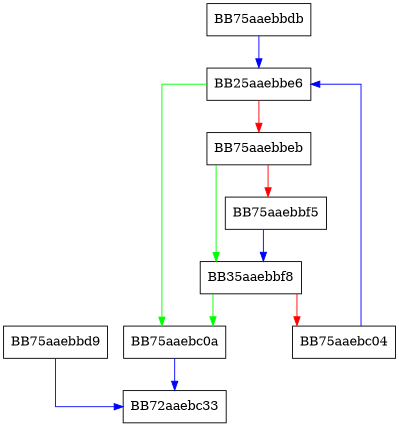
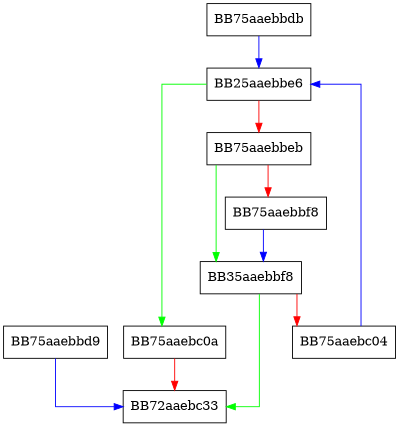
(276, 213) -> (276, 213)
(213, 305) -> (259, 362)
(175, 370) -> (175, 370)
